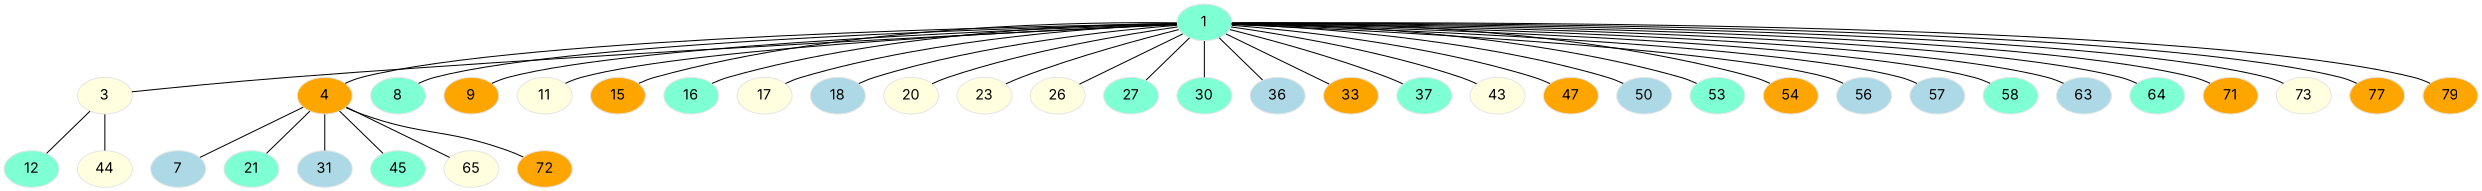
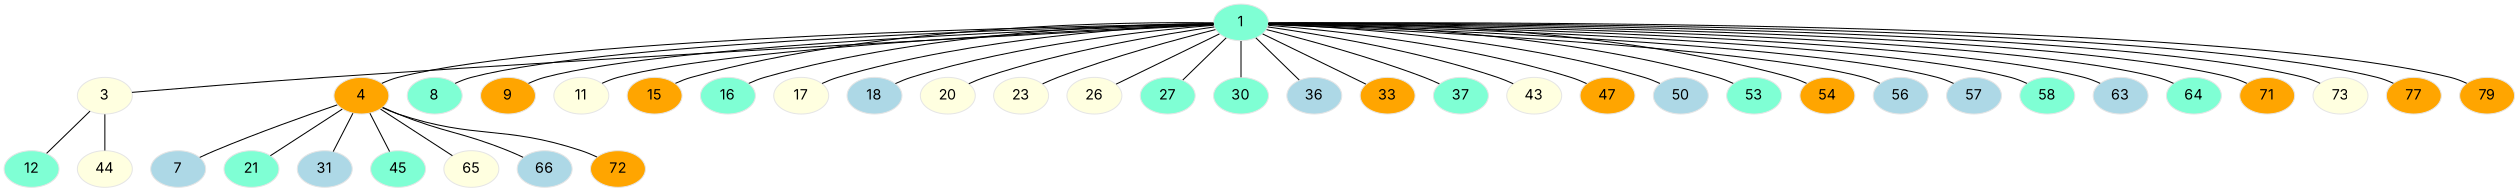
none -> (545, 169)
